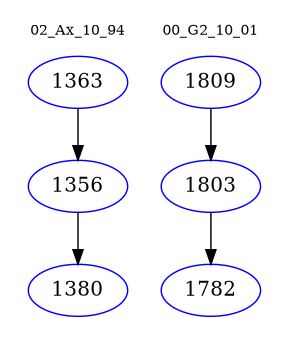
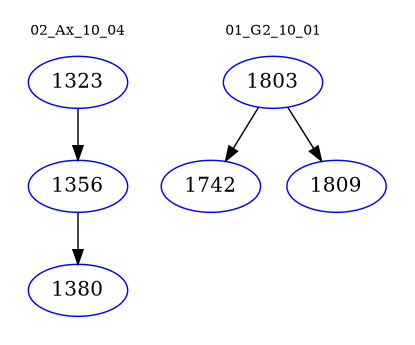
(78, 31) -> (78, 31)
(211, 31) -> (274, 31)
(78, 82) -> (78, 82)
(211, 127) -> (301, 128)
(211, 290) -> (211, 186)
